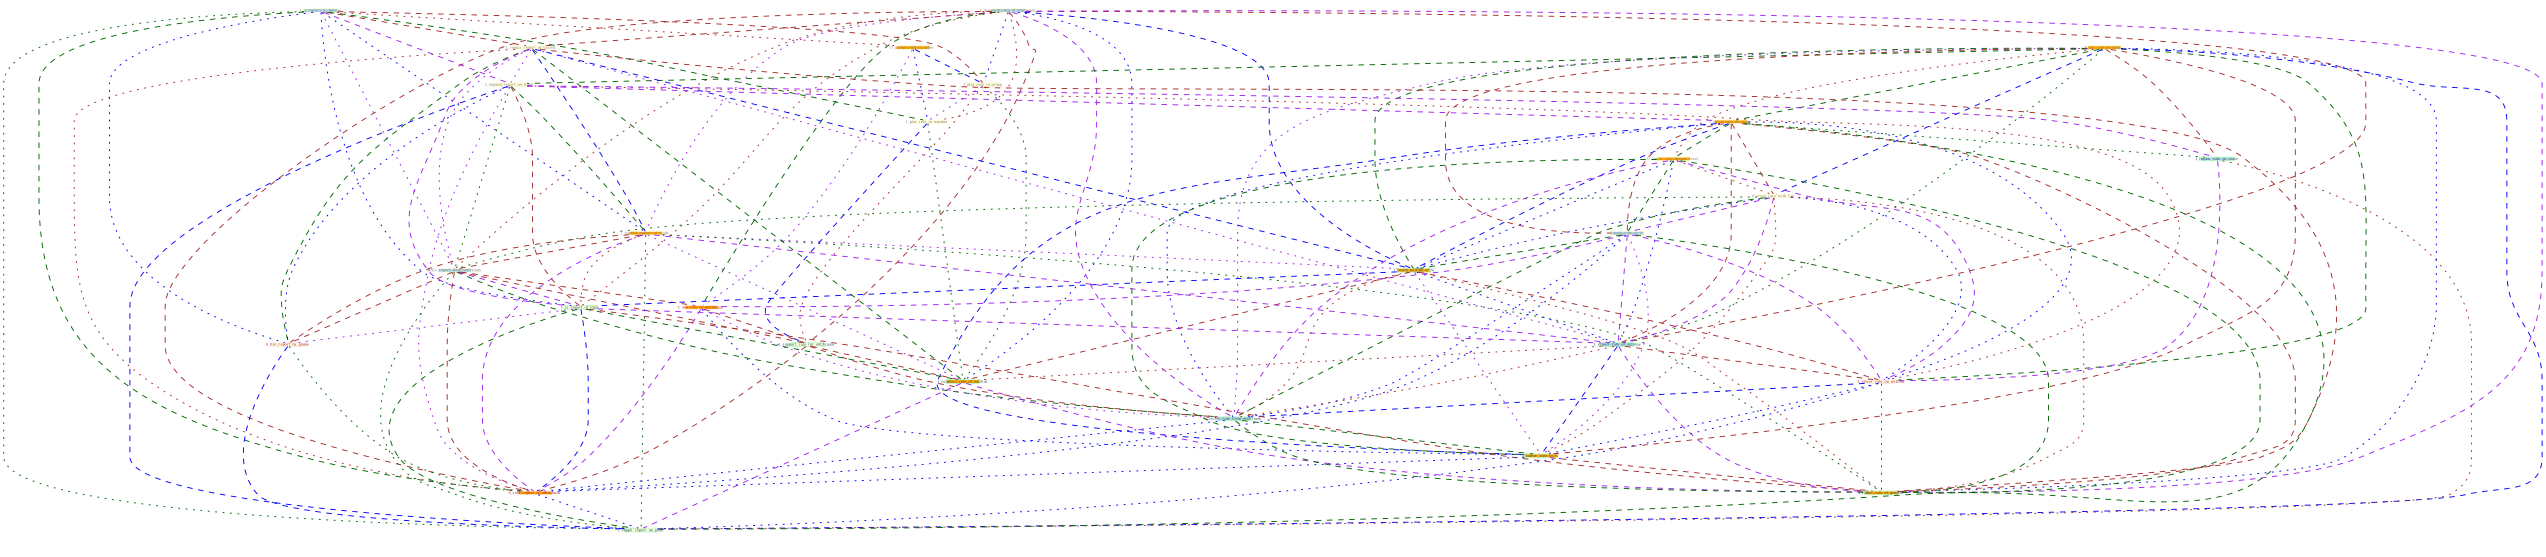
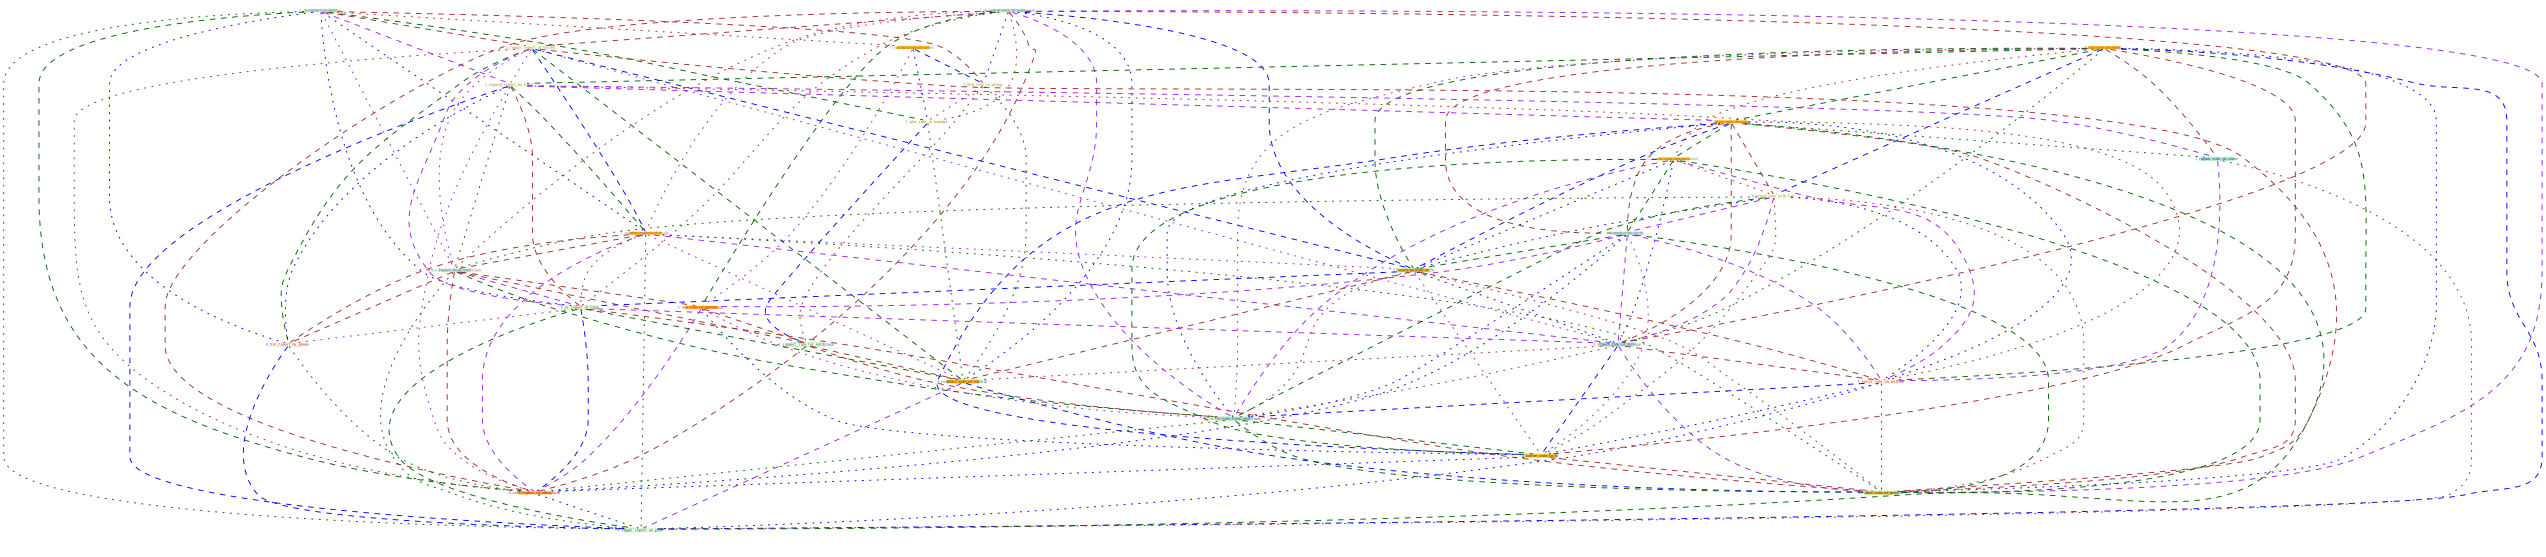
(885, 456) -> (885, 456)
(1276, 456) -> (1276, 456)
